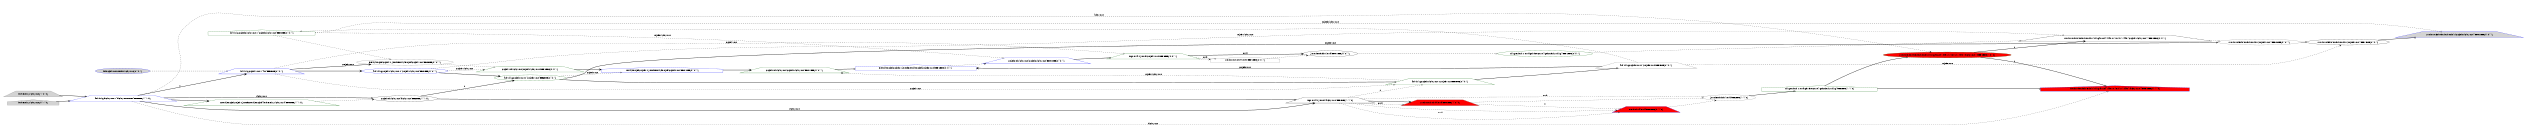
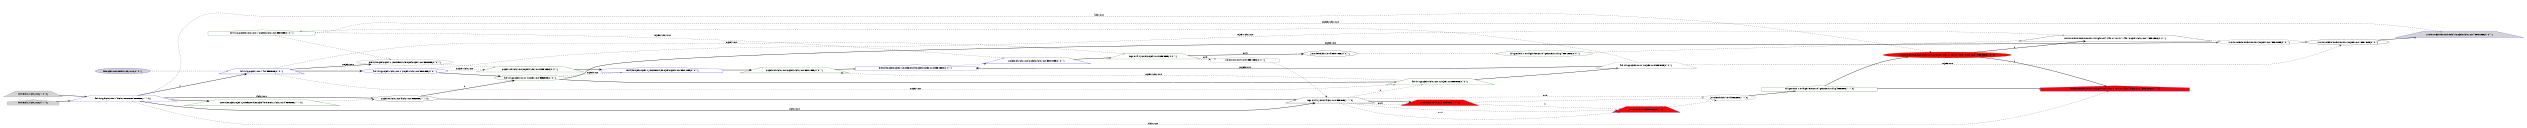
(1287, 57) -> (1300, 76)
